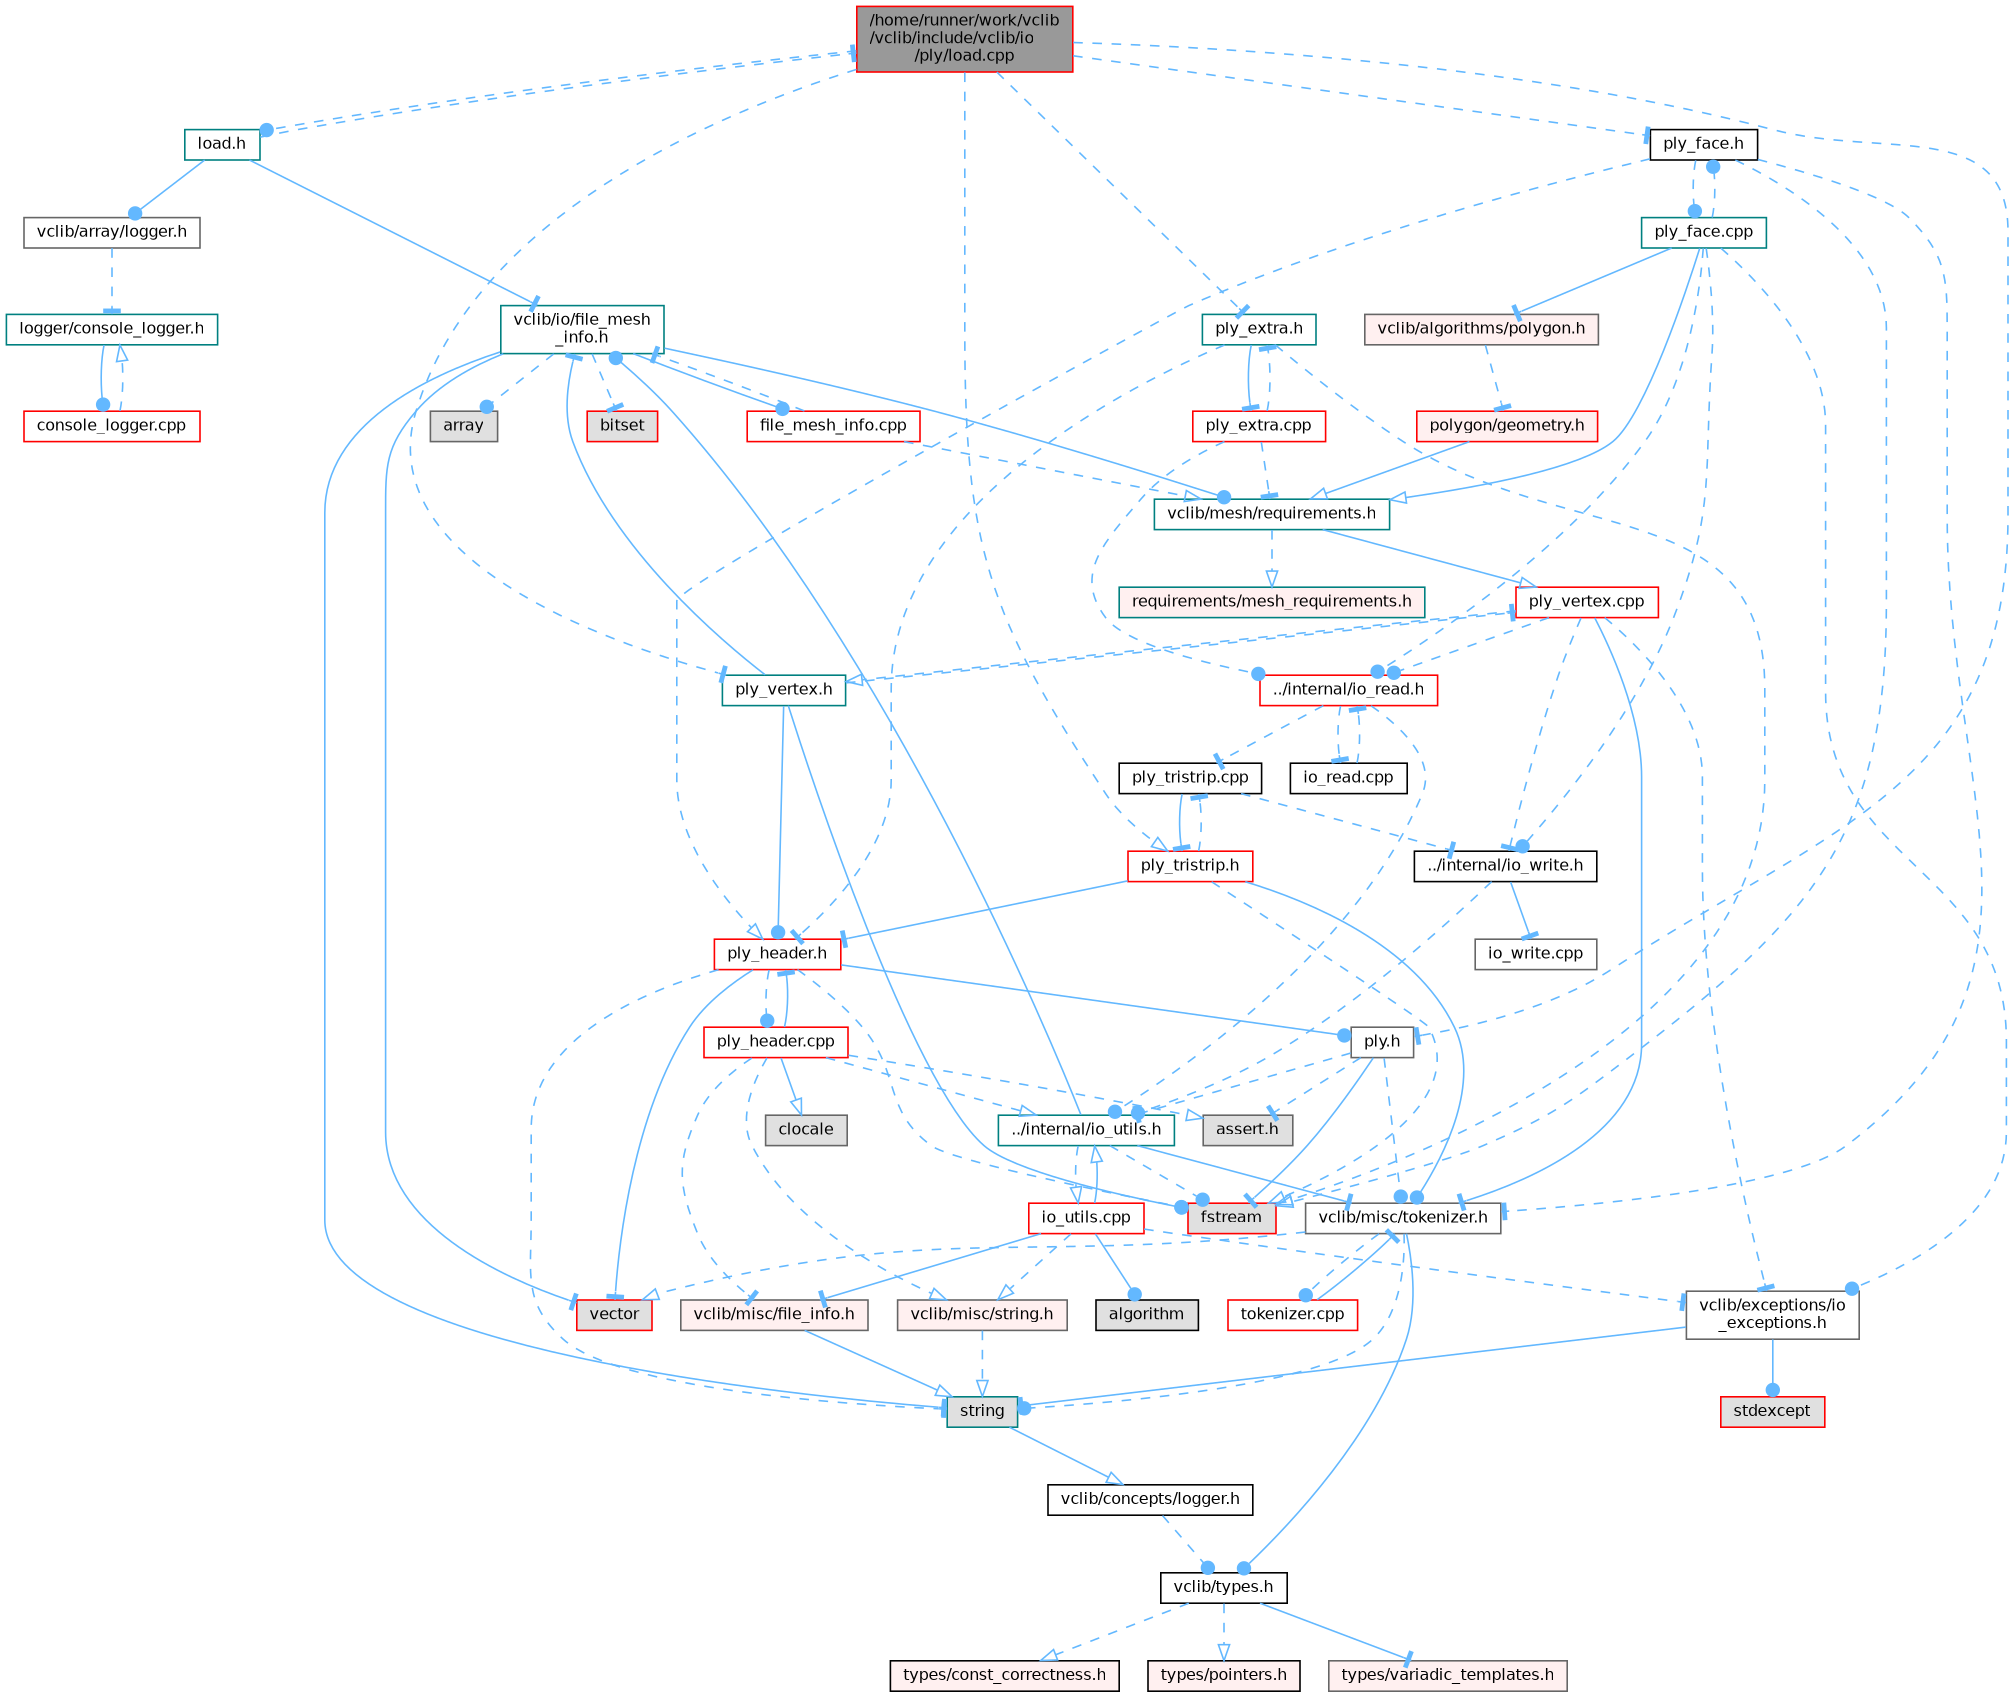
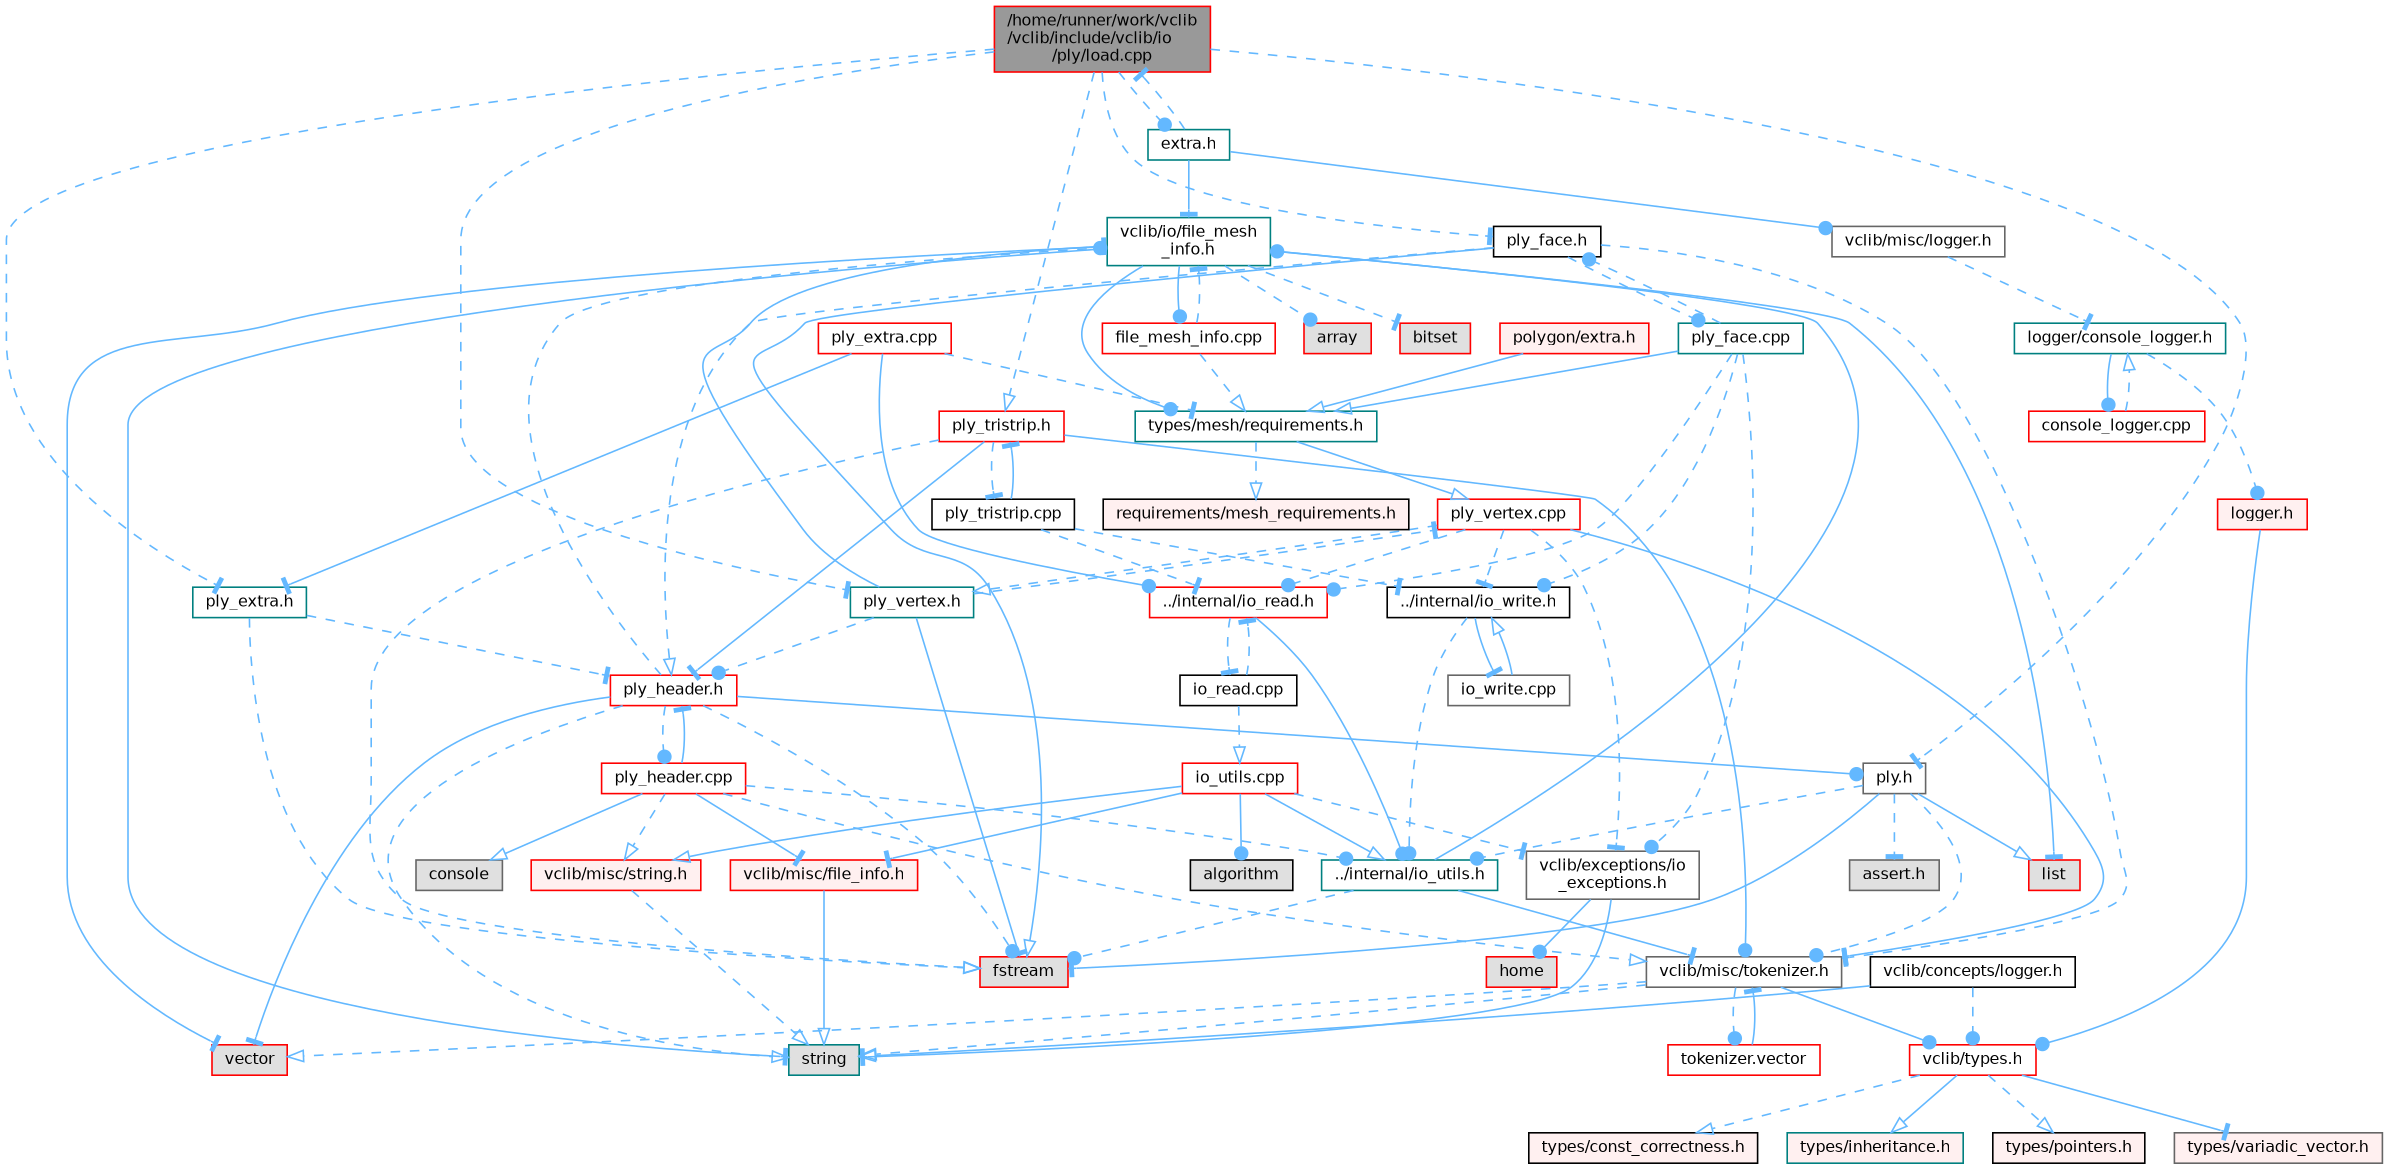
(222, 145) -> (1189, 145)
(112, 233) -> (1918, 242)
none -> (583, 311)
(1482, 330) -> none
(1248, 374) -> none
(1270, 382) -> (571, 469)
(464, 426) -> (1338, 338)
(1507, 426) -> (1574, 338)
(1272, 514) -> (1256, 426)
none -> (2262, 514)
(1092, 580) -> (939, 540)
(1272, 602) -> (1256, 514)
none -> (1507, 654)
(1273, 732) -> (1116, 557)
(1867, 769) -> (777, 344)
(781, 816) -> (799, 644)
none -> (2054, 875)
(1332, 932) -> (1342, 723)
(910, 1026) -> (967, 783)
(1246, 1083) -> (1664, 822)
(923, 1084) -> (1103, 822)
(1018, 1084) -> (1172, 899)
(806, 1130) -> (459, 875)
none -> (1875, 1148)
(1076, 1166) -> (1239, 721)
(682, 1174) -> (745, 825)
(1041, 1261) -> (935, 817)
(535, 1300) -> (441, 943)
(774, 1315) -> (824, 875)
(982, 1315) -> (616, 875)
(1293, 1315) -> (1744, 1060)
(1340, 1358) -> (1261, 1021)
(1773, 1412) -> (1522, 972)
(1059, 1452) -> (1522, 1015)
(1224, 1588) -> (1973, 1060)
(1448, 1676) -> (2278, 1148)
